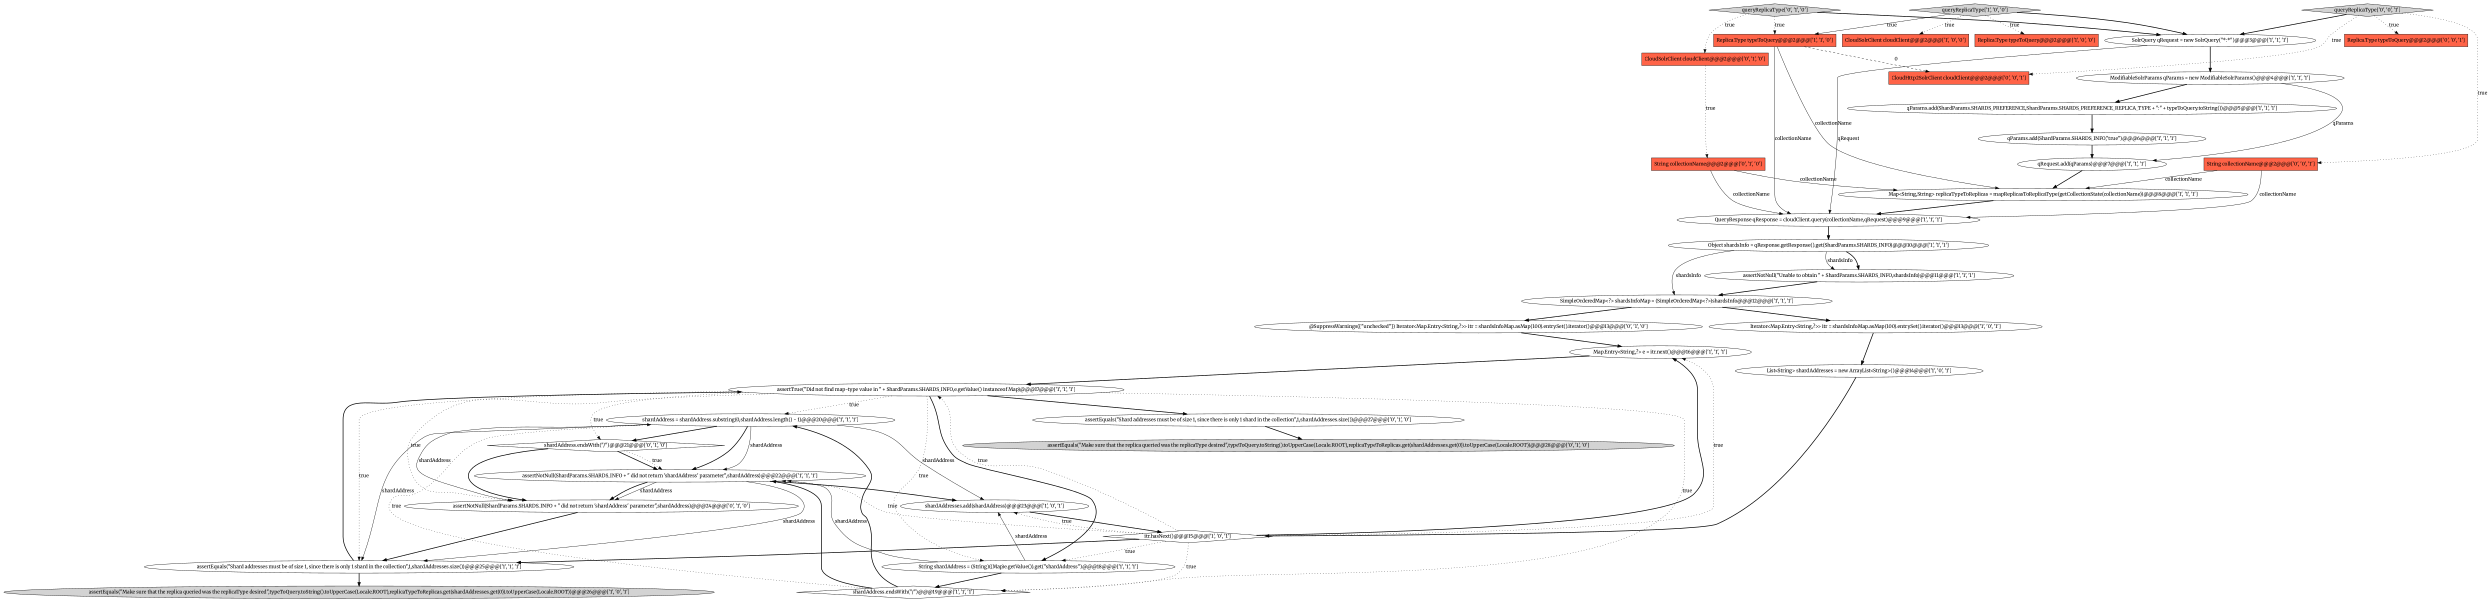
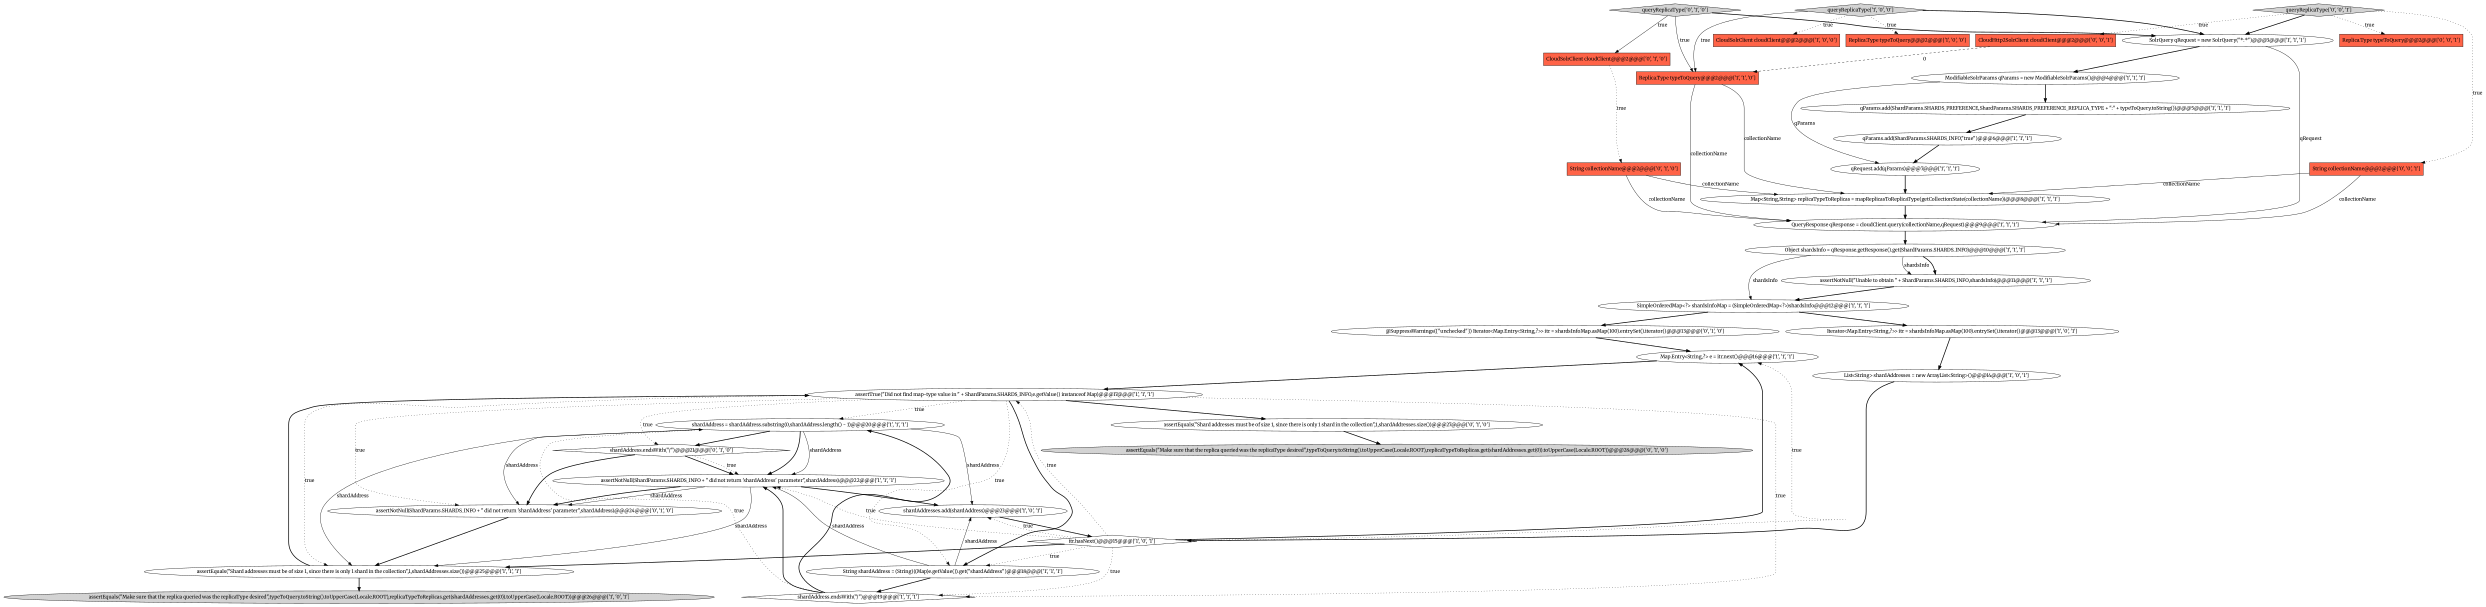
(1775, 24) -> (1679, 44)
(1721, 25) -> (1643, 33)
(1865, 59) -> (1873, 59)
